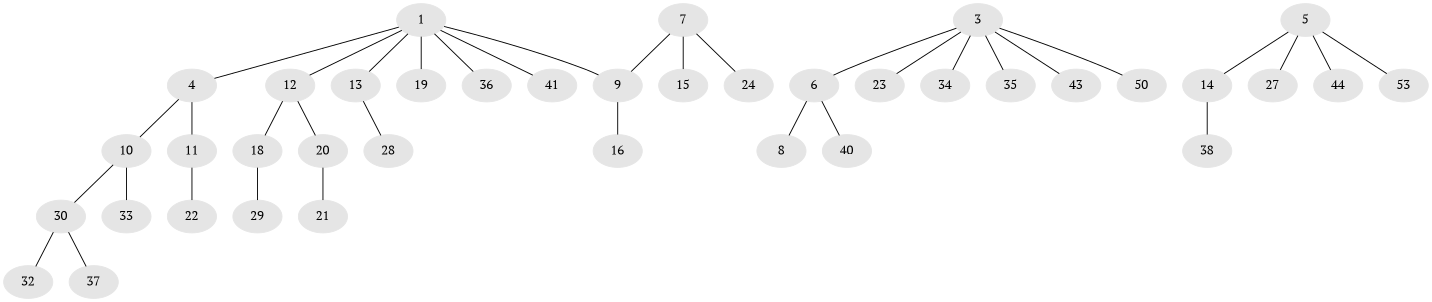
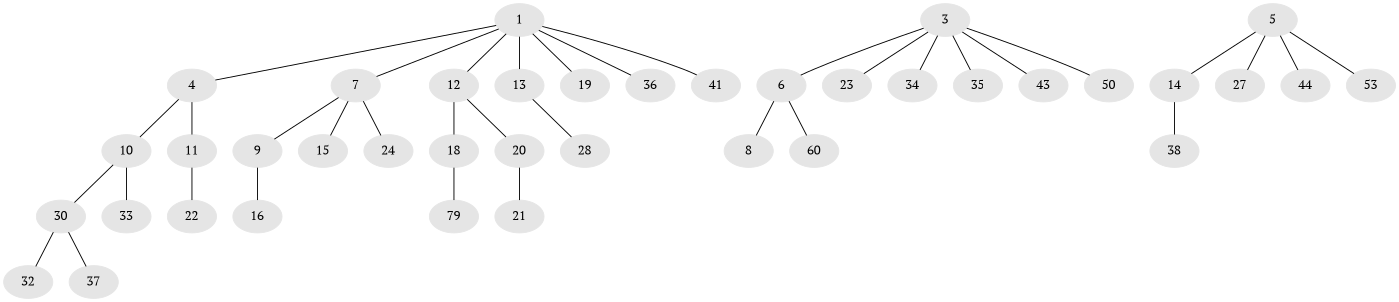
(522, 48) -> (438, 53)
(847, 151) -> (814, 151)
(257, 217) -> (454, 217)
